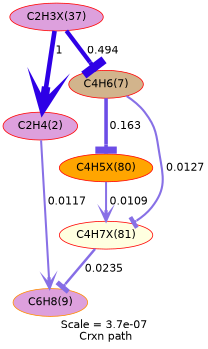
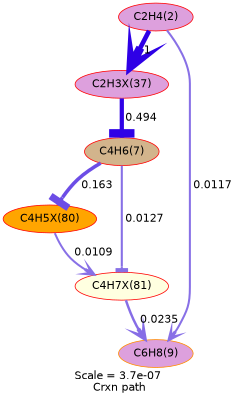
(50, 60) -> (144, 40)
(80, 267) -> (132, 315)
